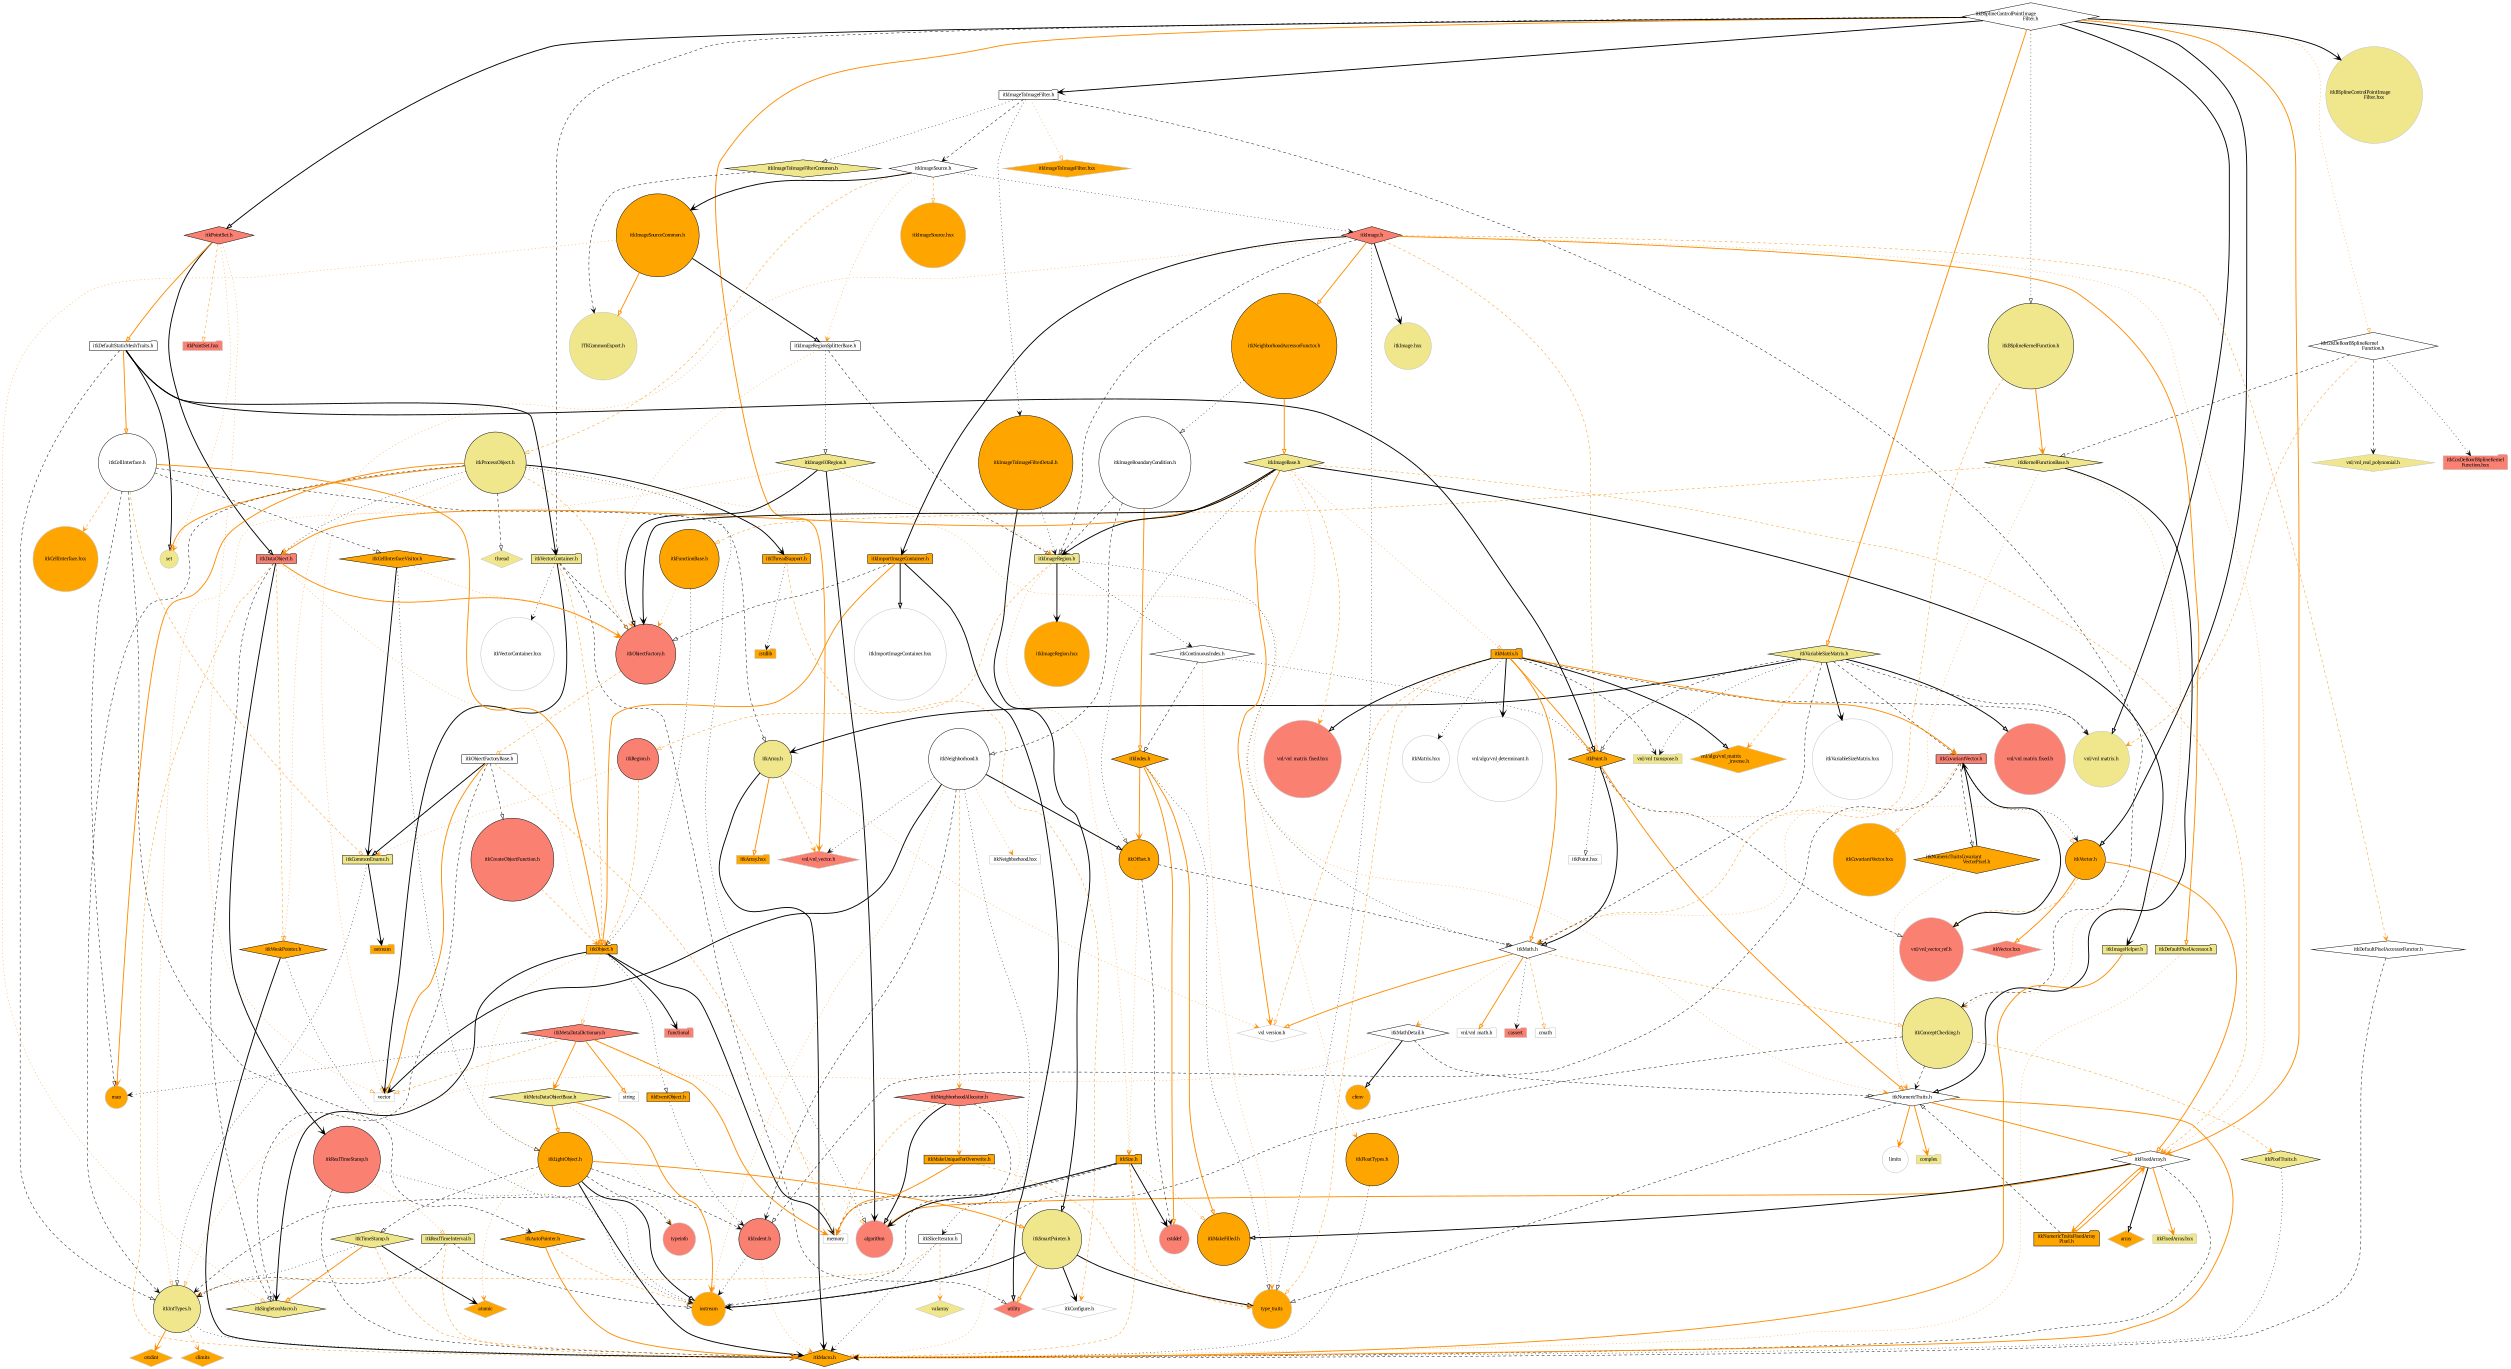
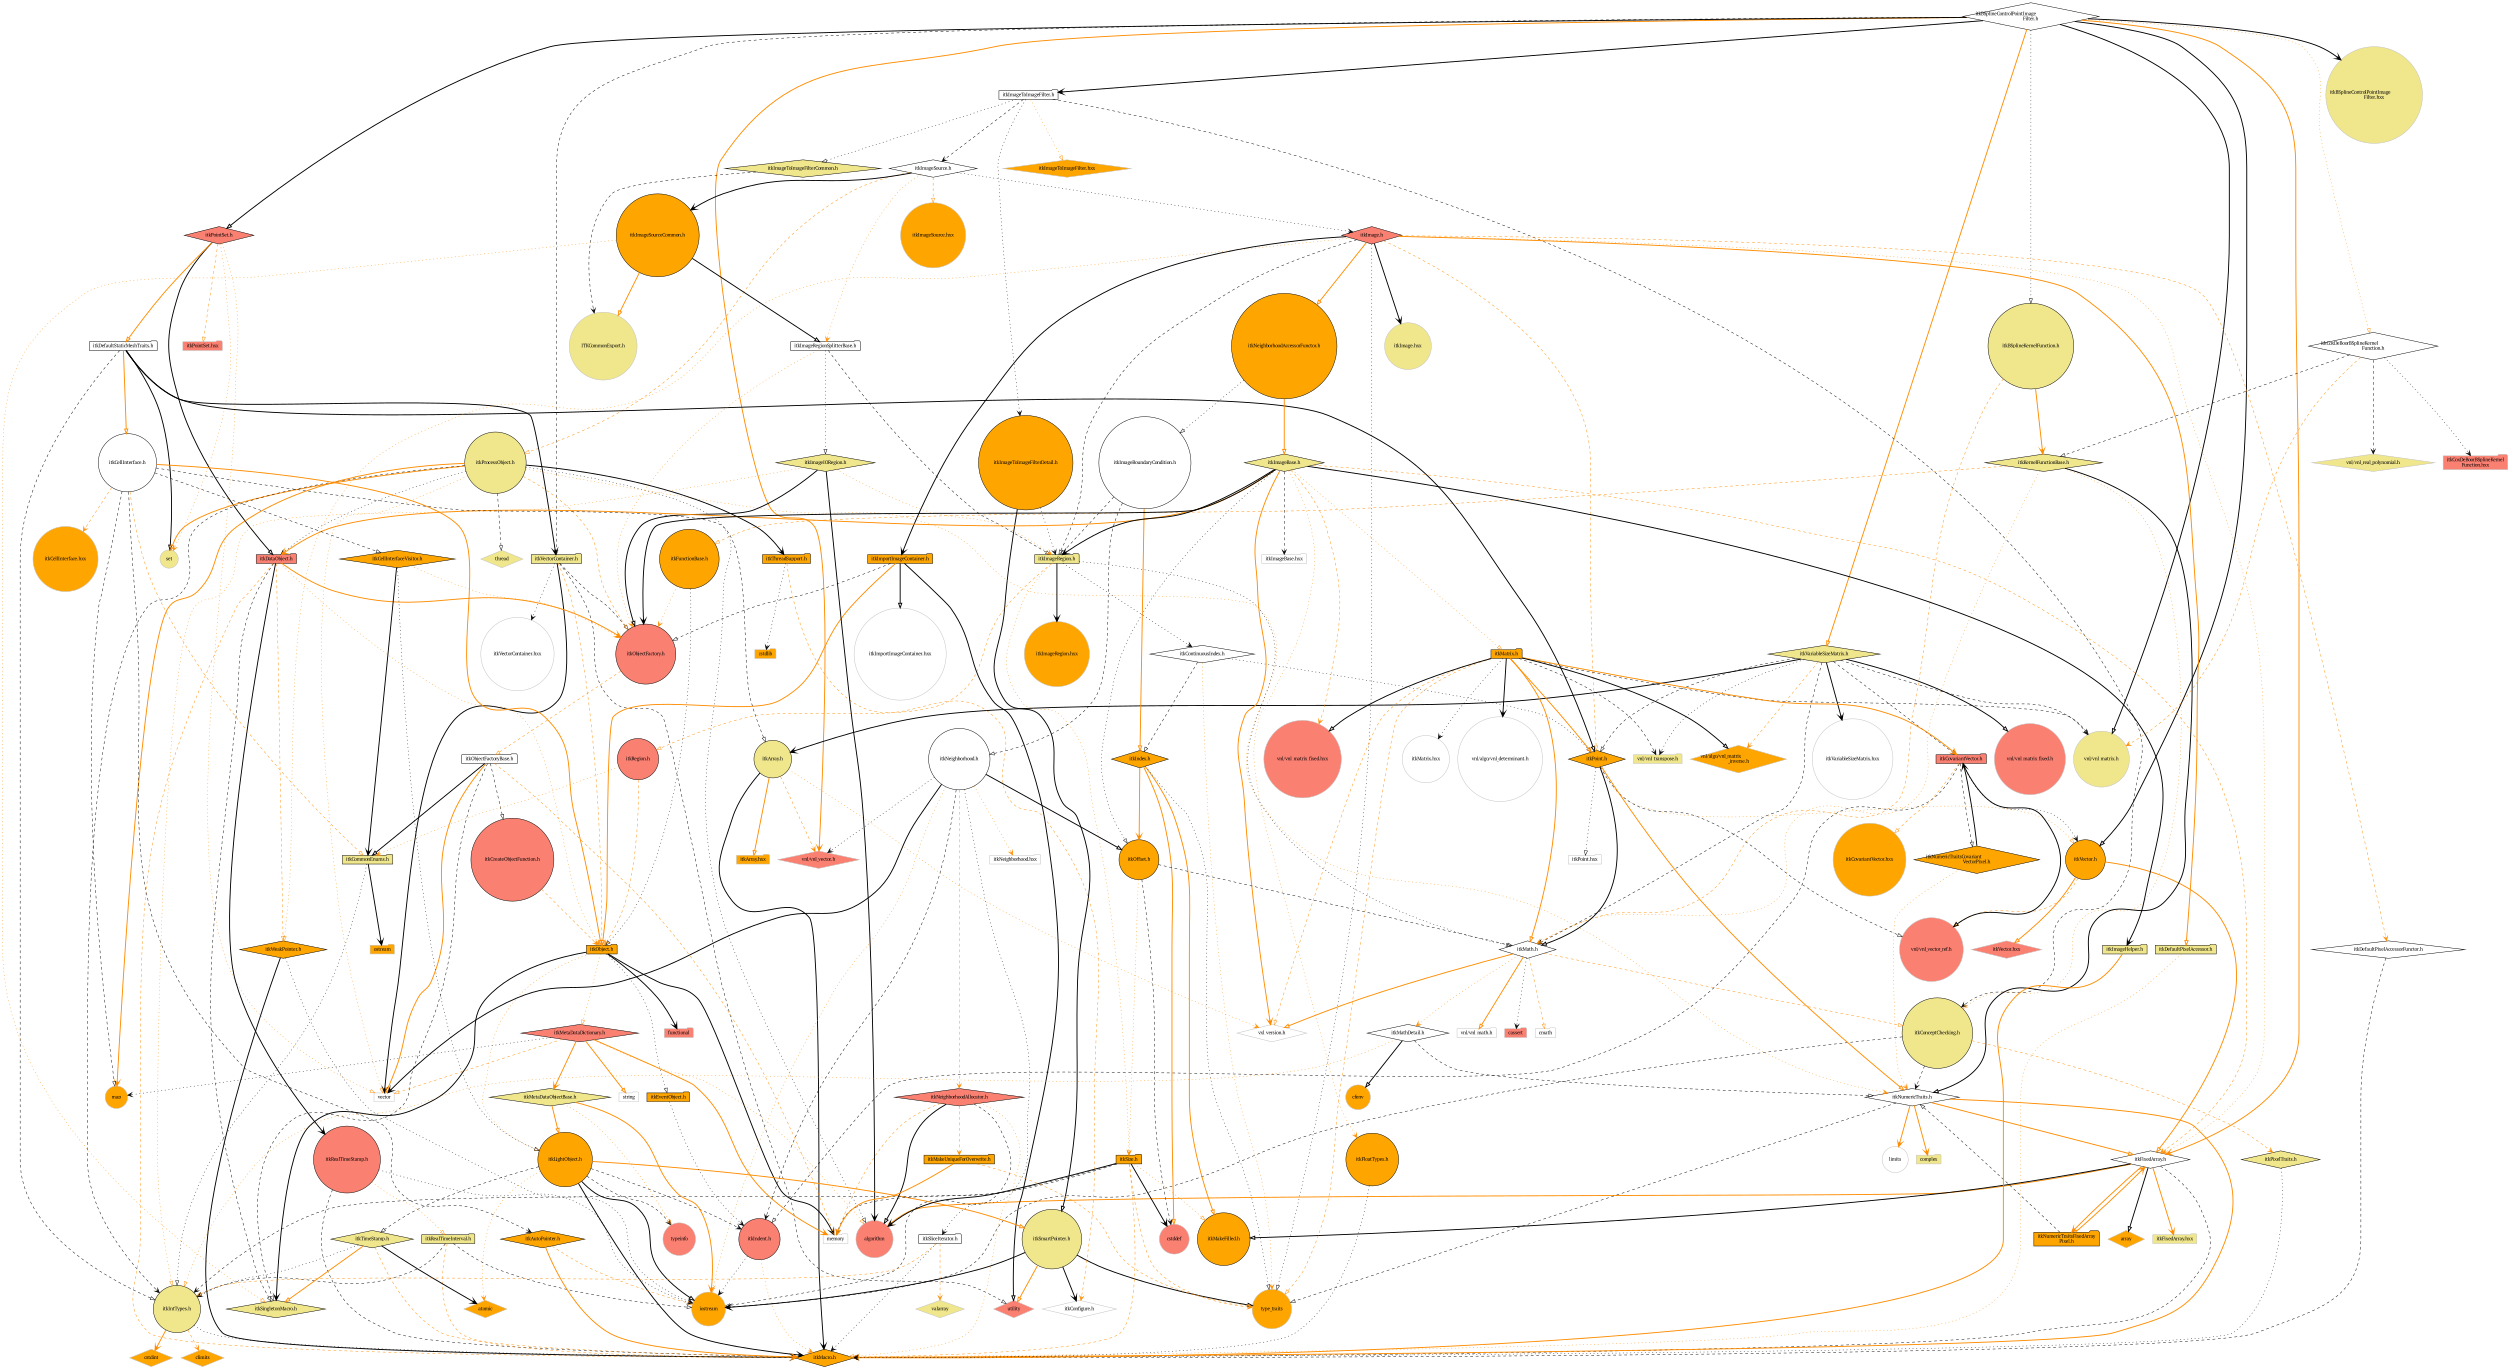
none -> (1284, 559)
